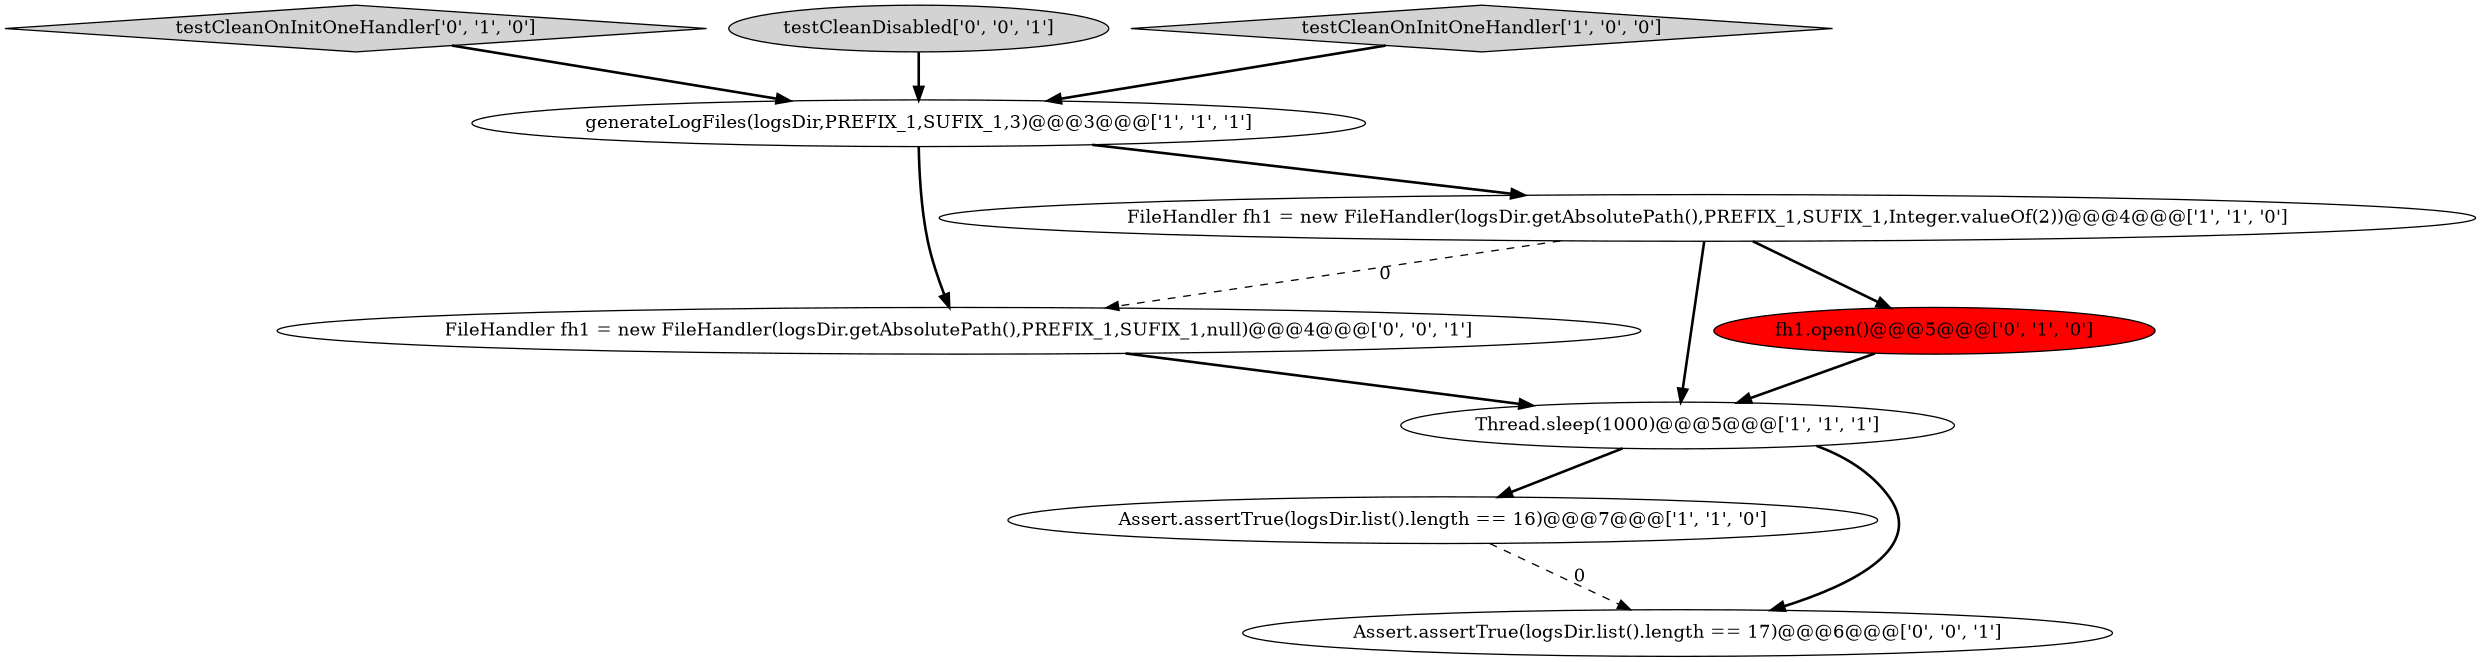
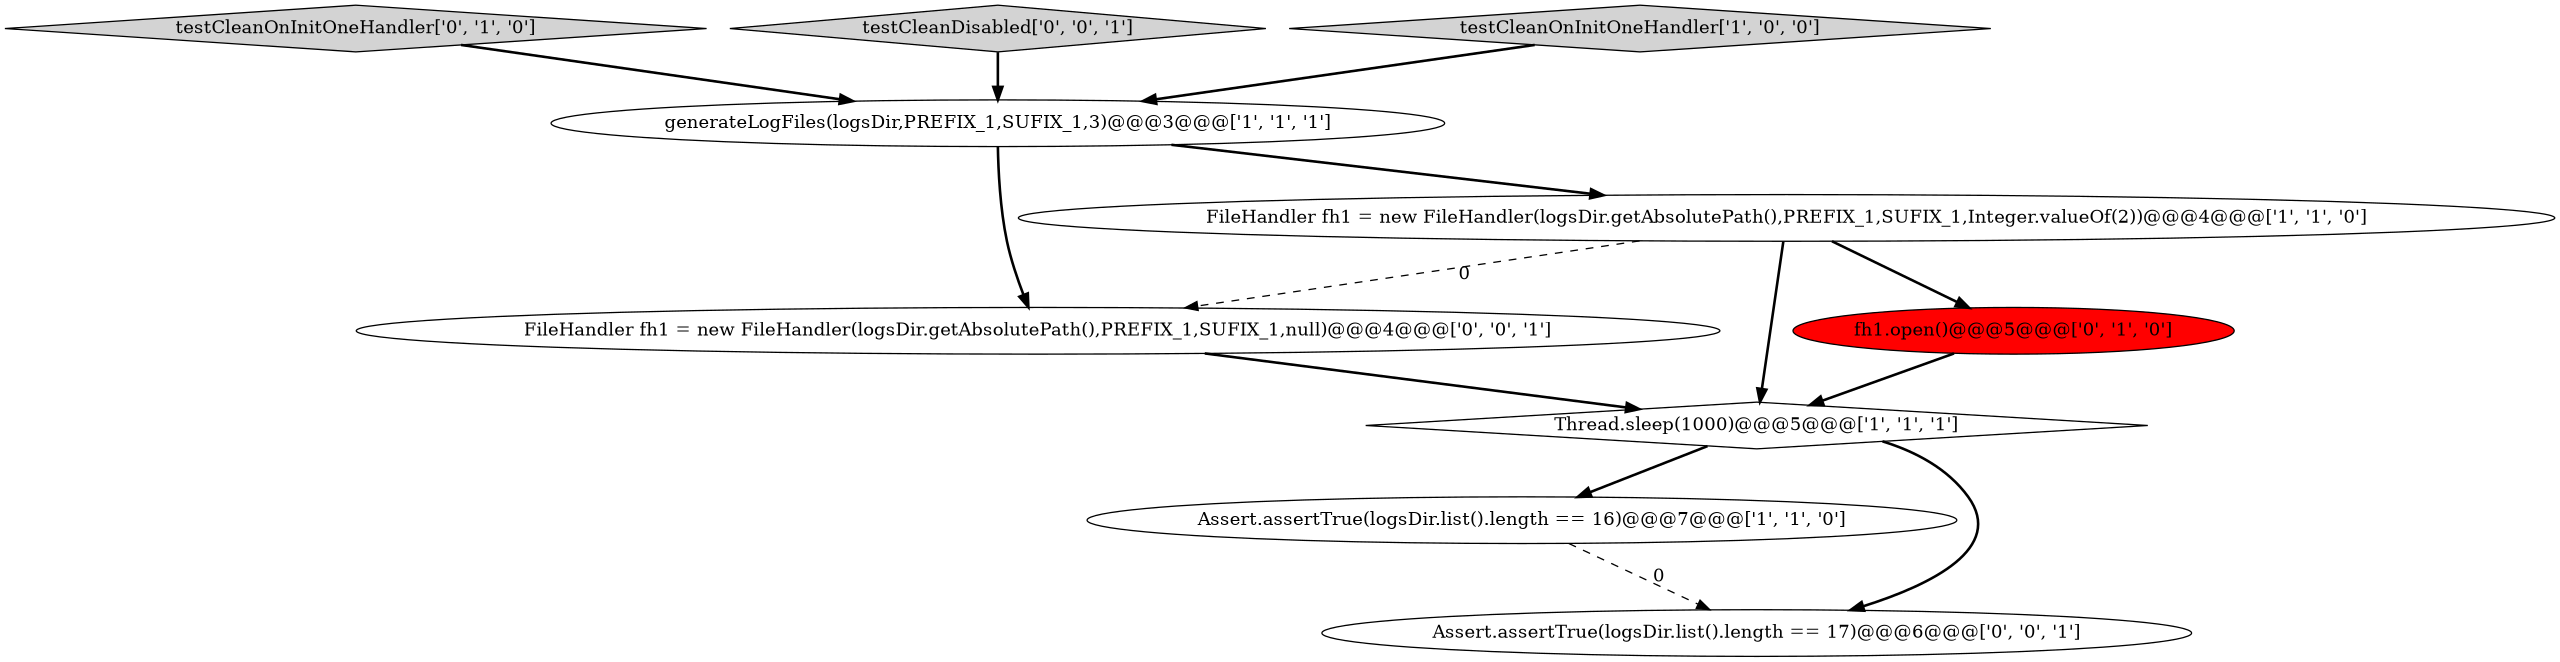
(919, 29) -> (998, 29)
(1678, 425) -> (1757, 425)
